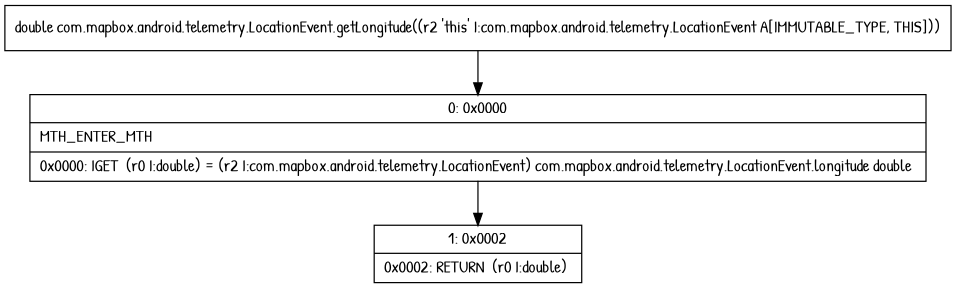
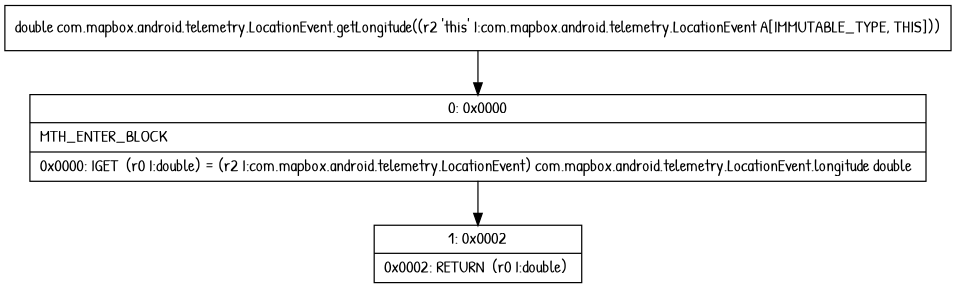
(96, 137) -> (104, 137)
